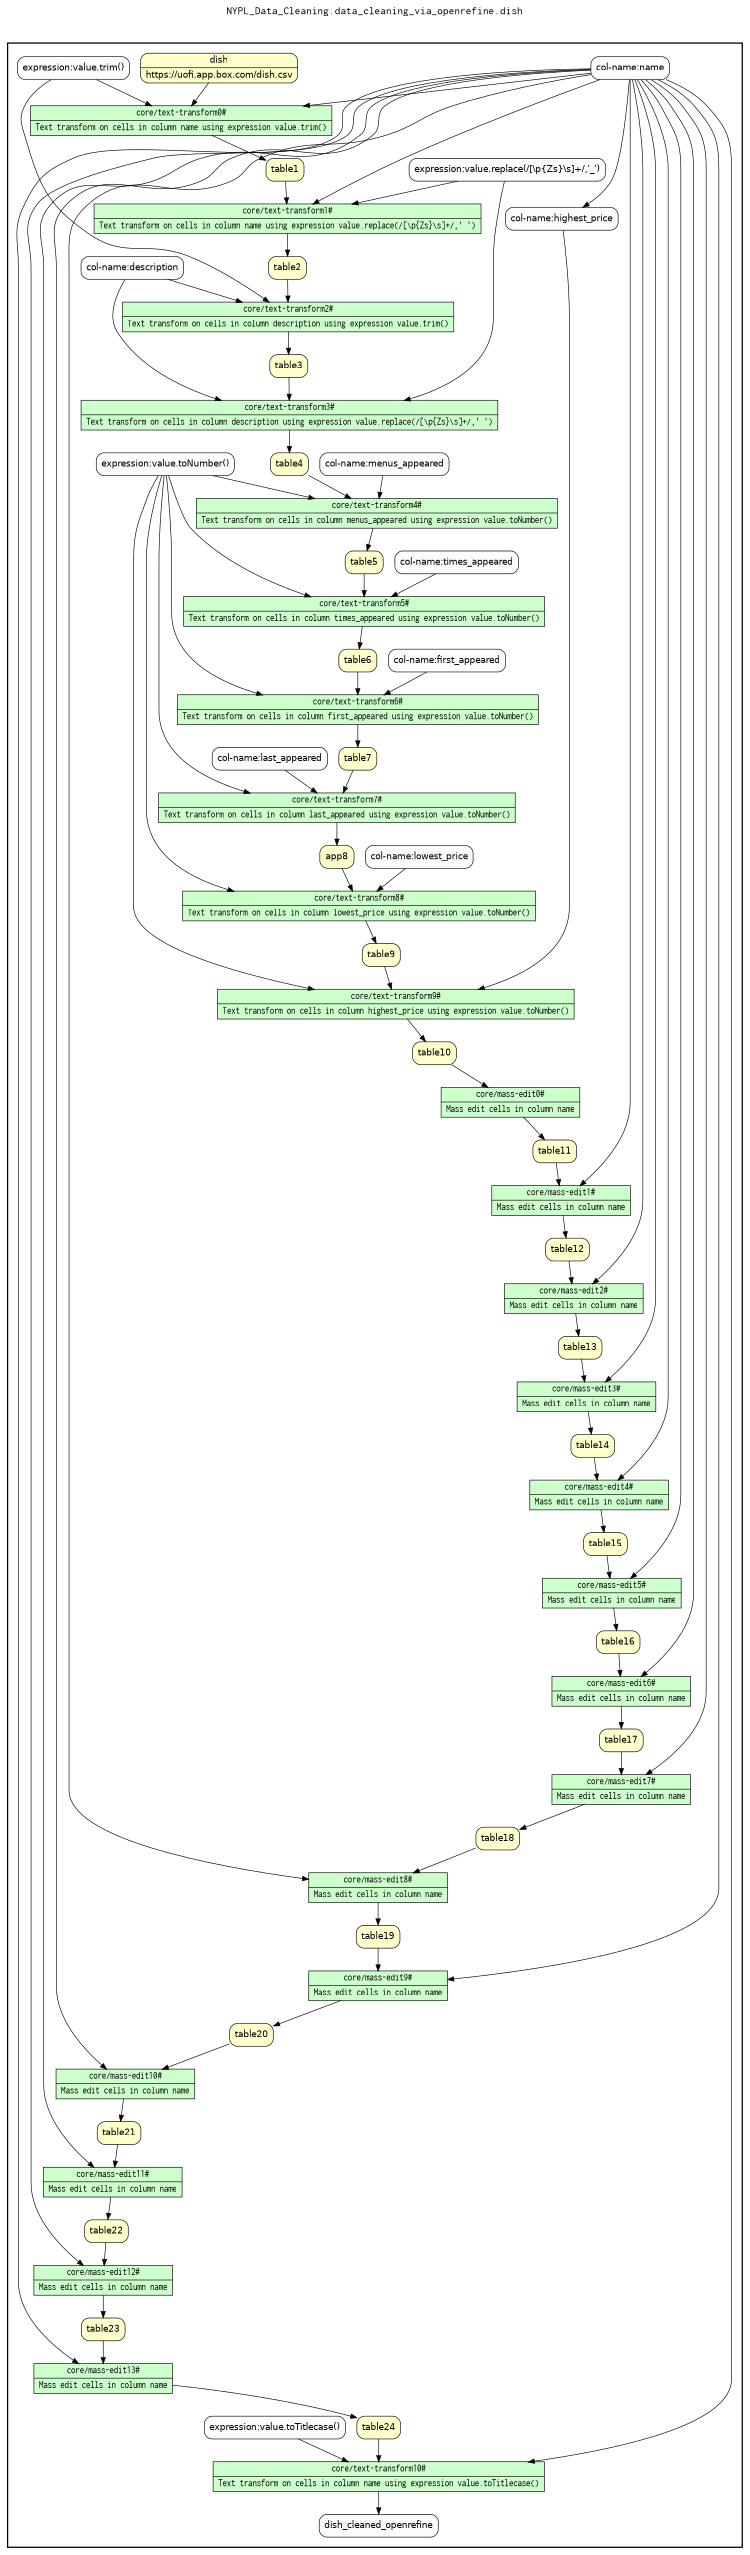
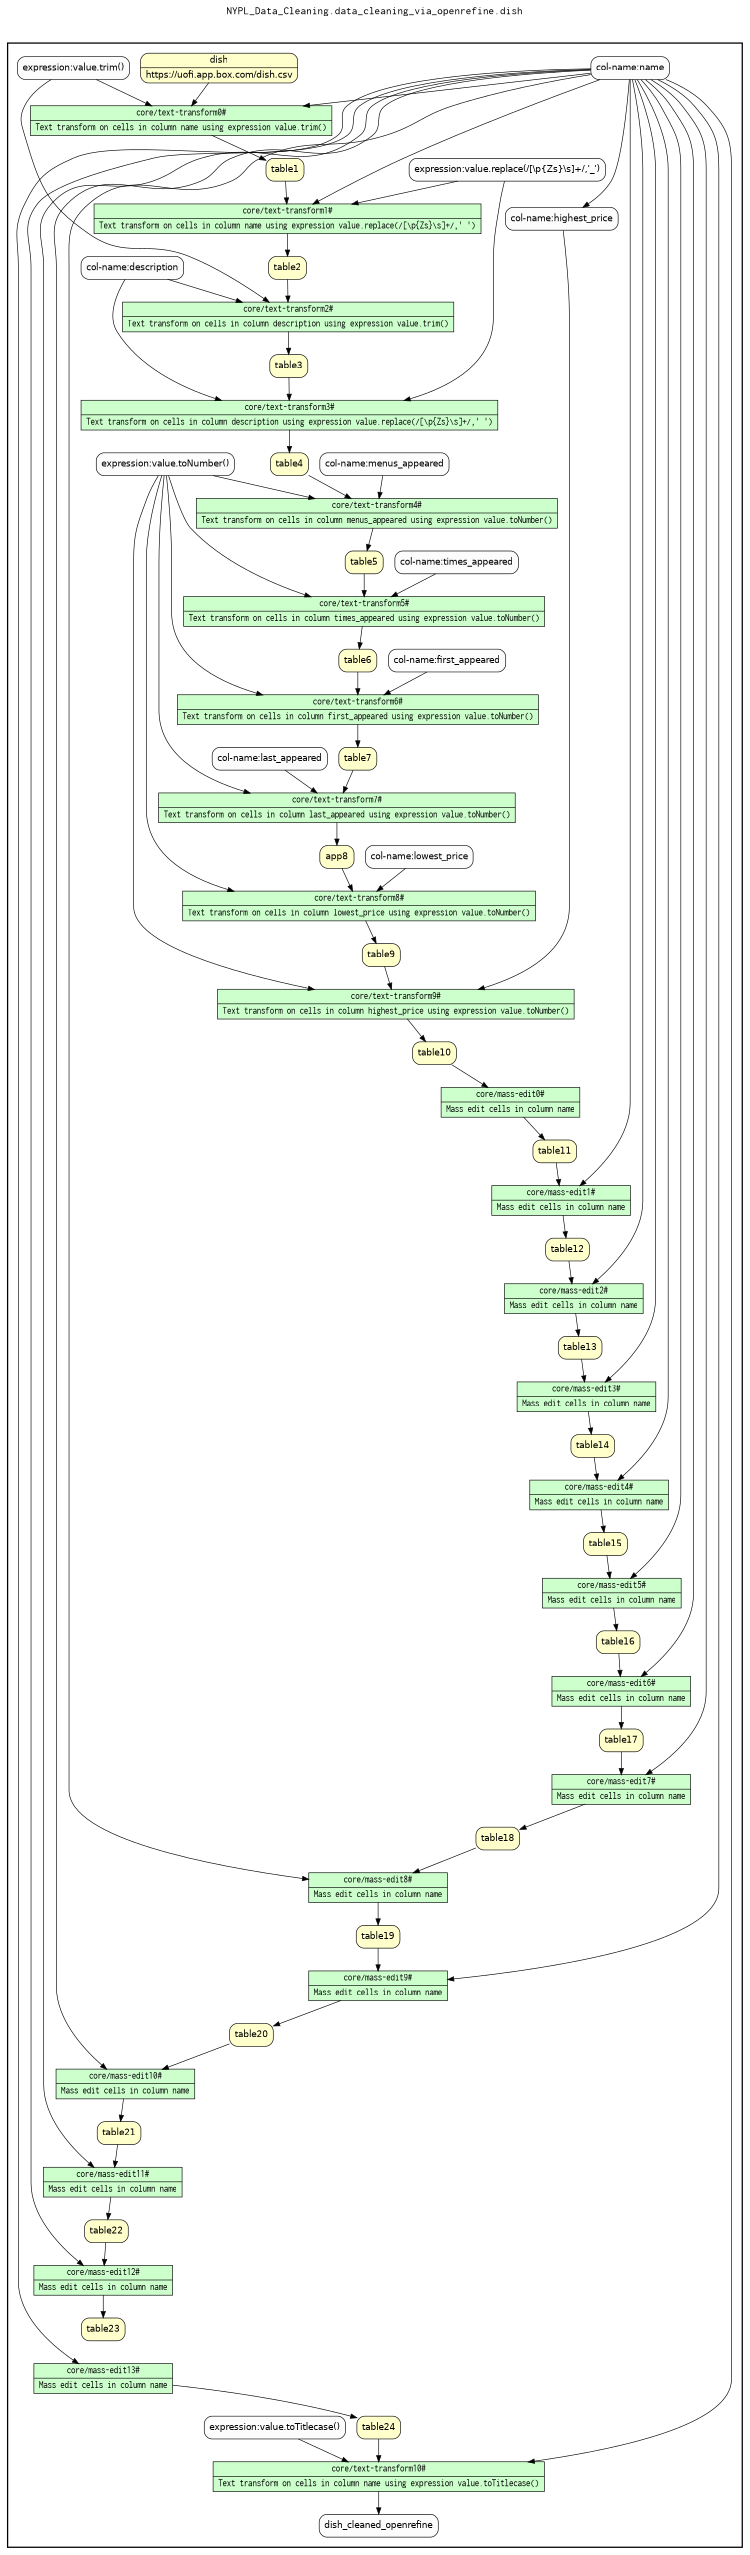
(103, 2349) -> none
